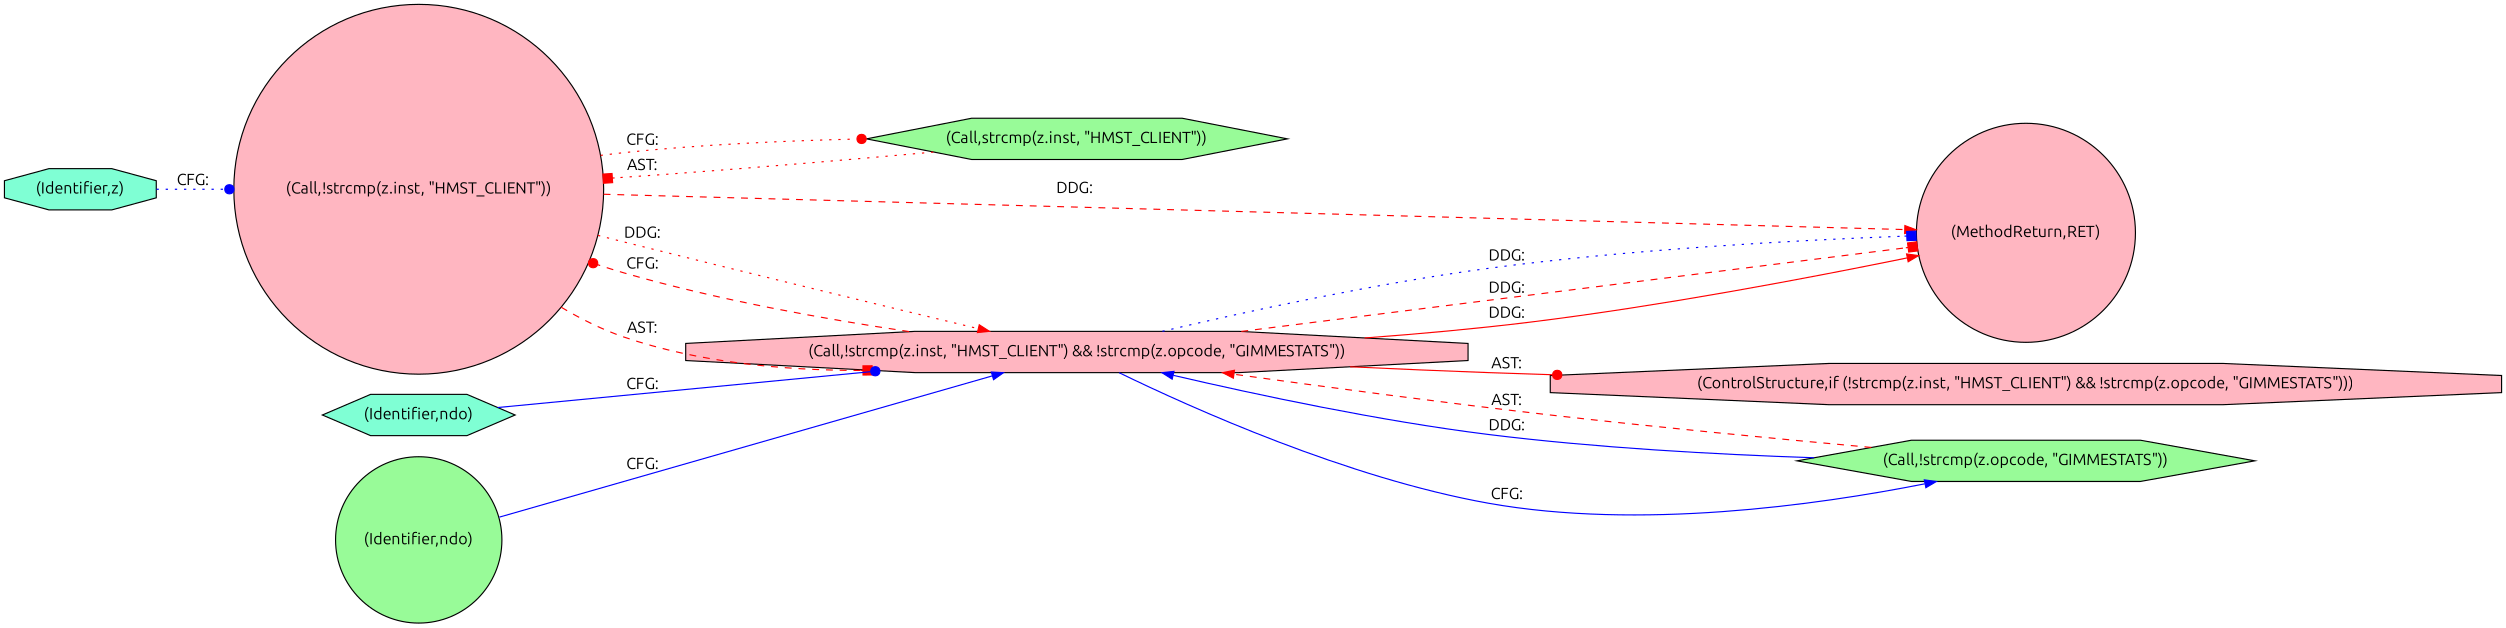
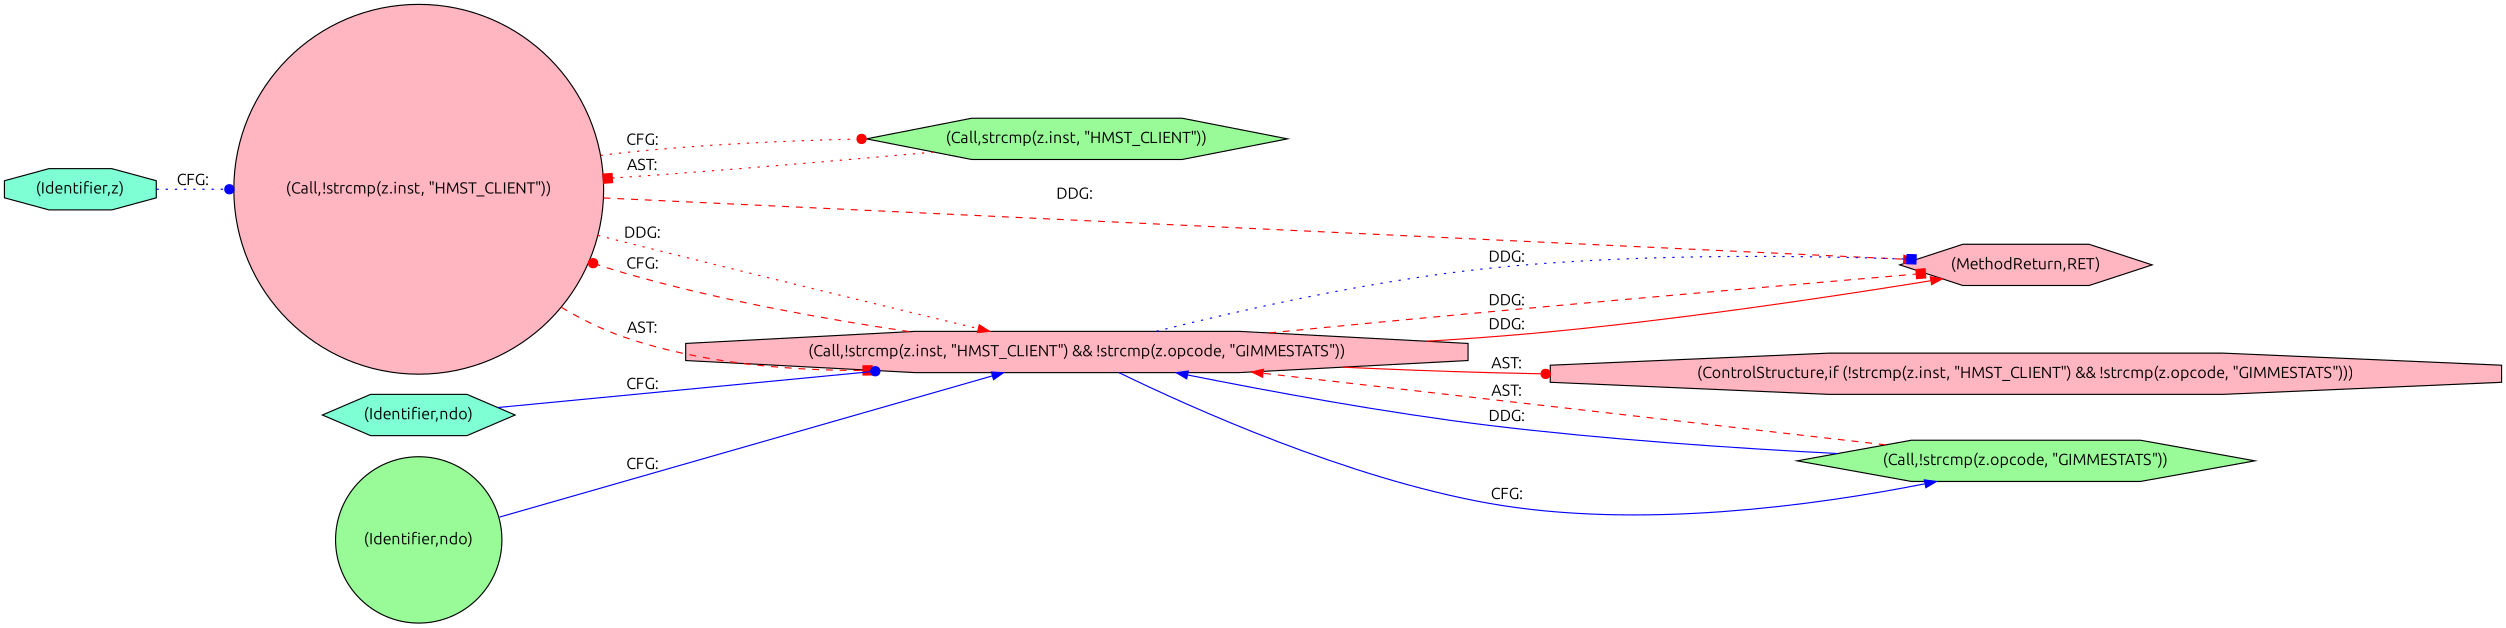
(2026, 233) -> (2026, 265)
